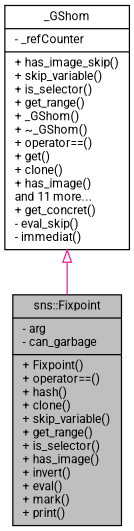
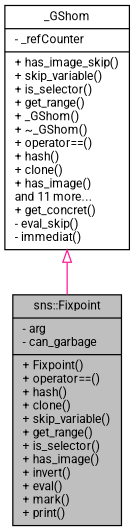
(33, 157) -> (37, 157)
